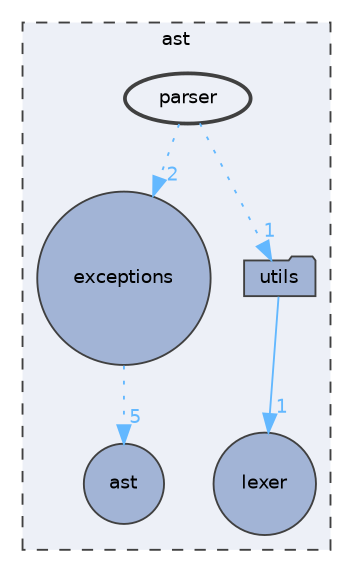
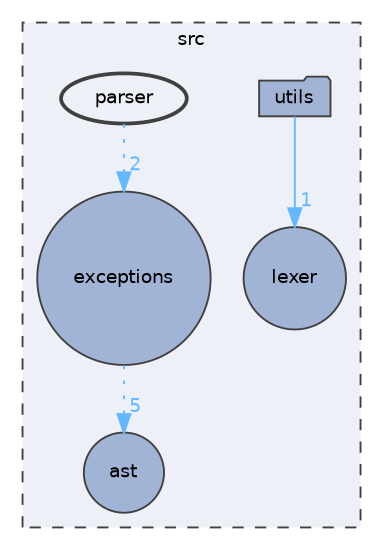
(177, 40) -> (192, 40)
(231, 183) -> none
